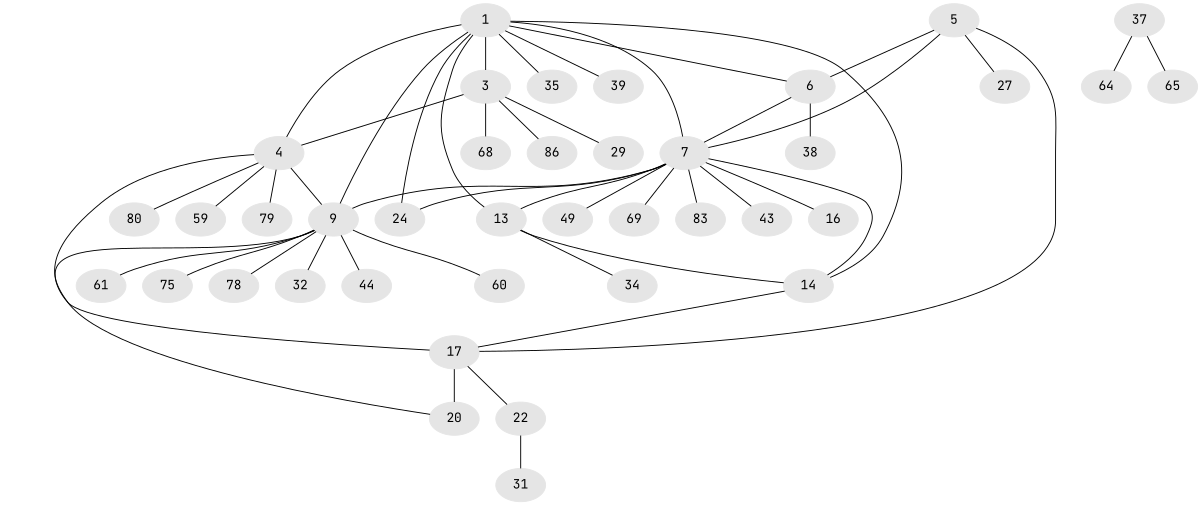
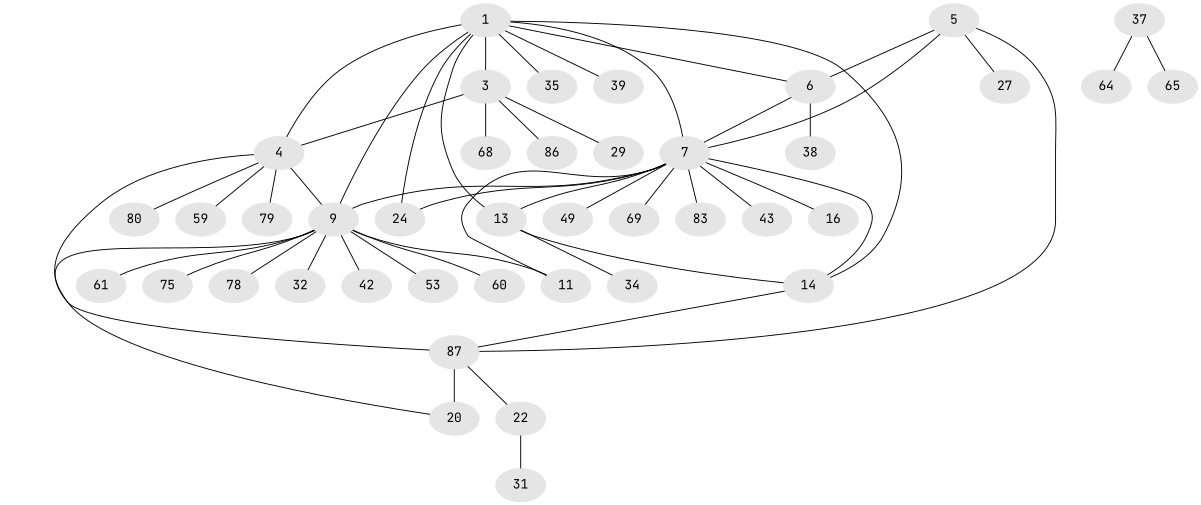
(367, 286) -> (367, 286)
none -> (433, 286)
none -> (566, 286)
(454, 352) -> (454, 352)
